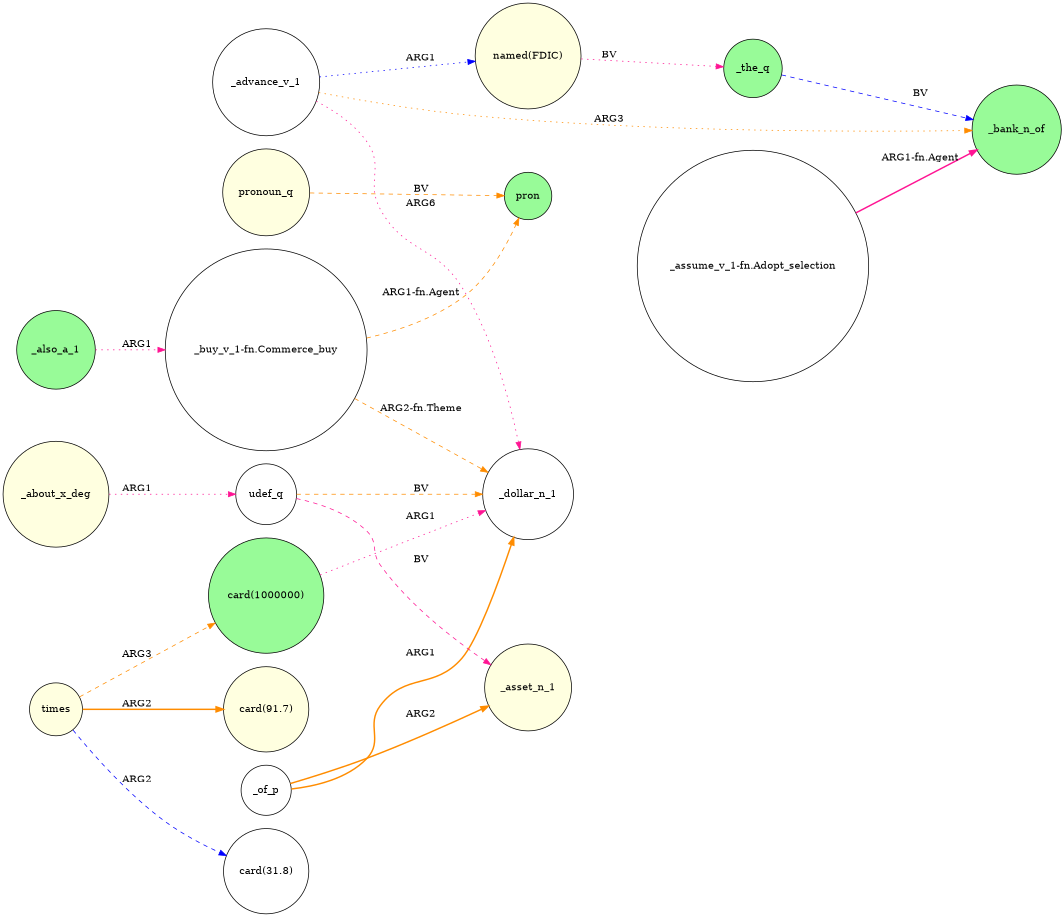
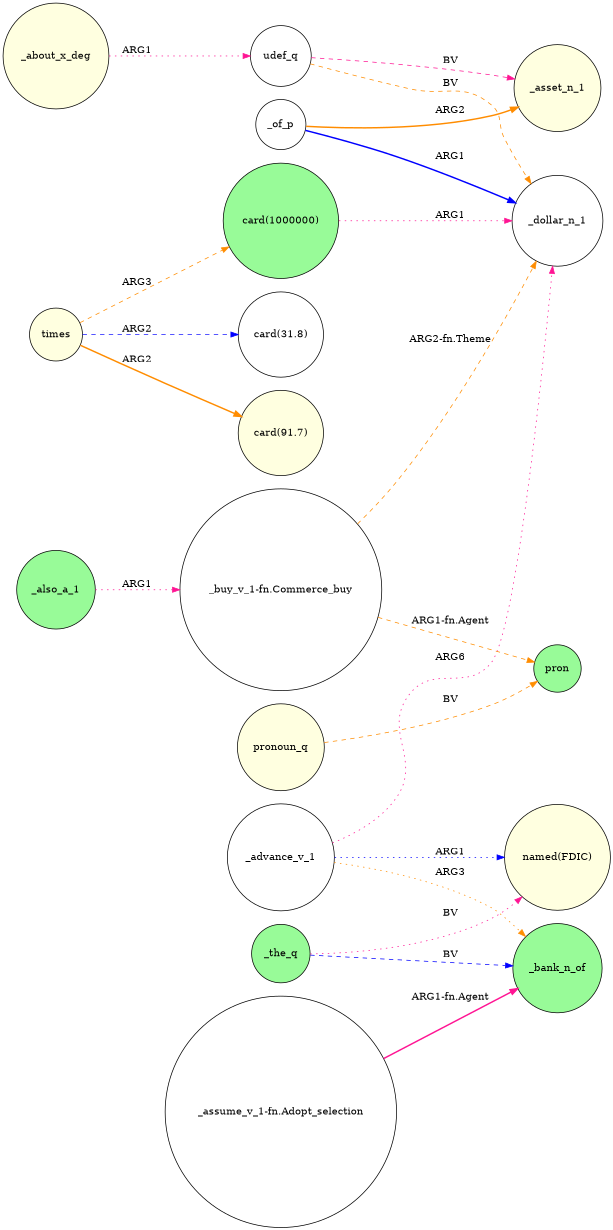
(649, 63) -> (418, 943)
(414, 683) -> (408, 161)
